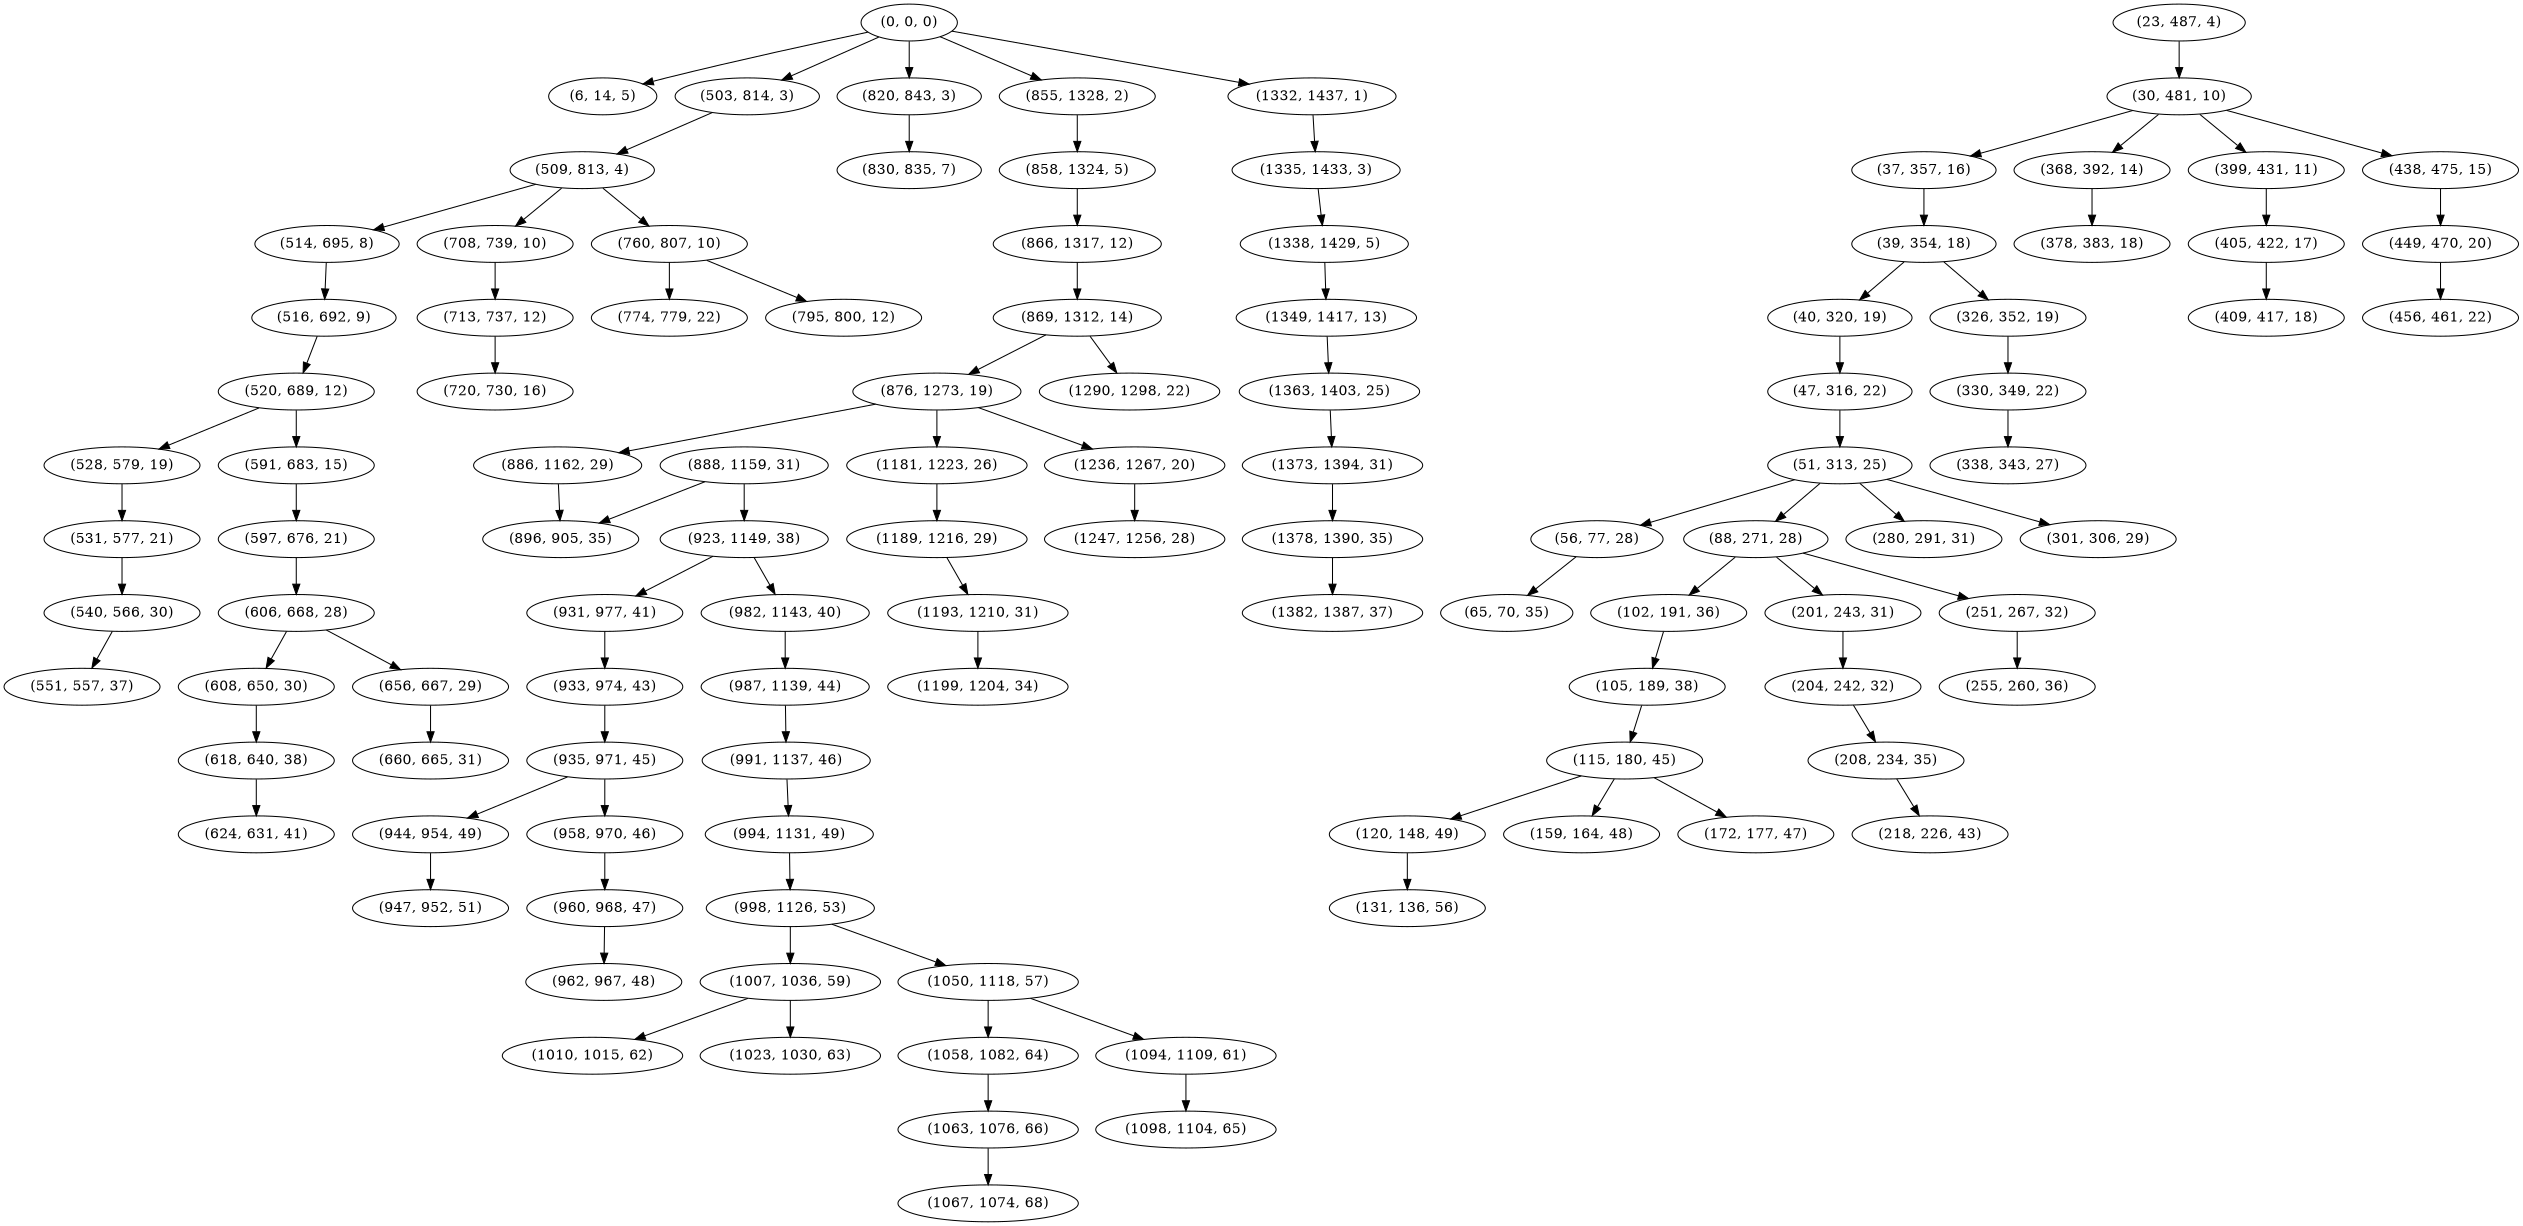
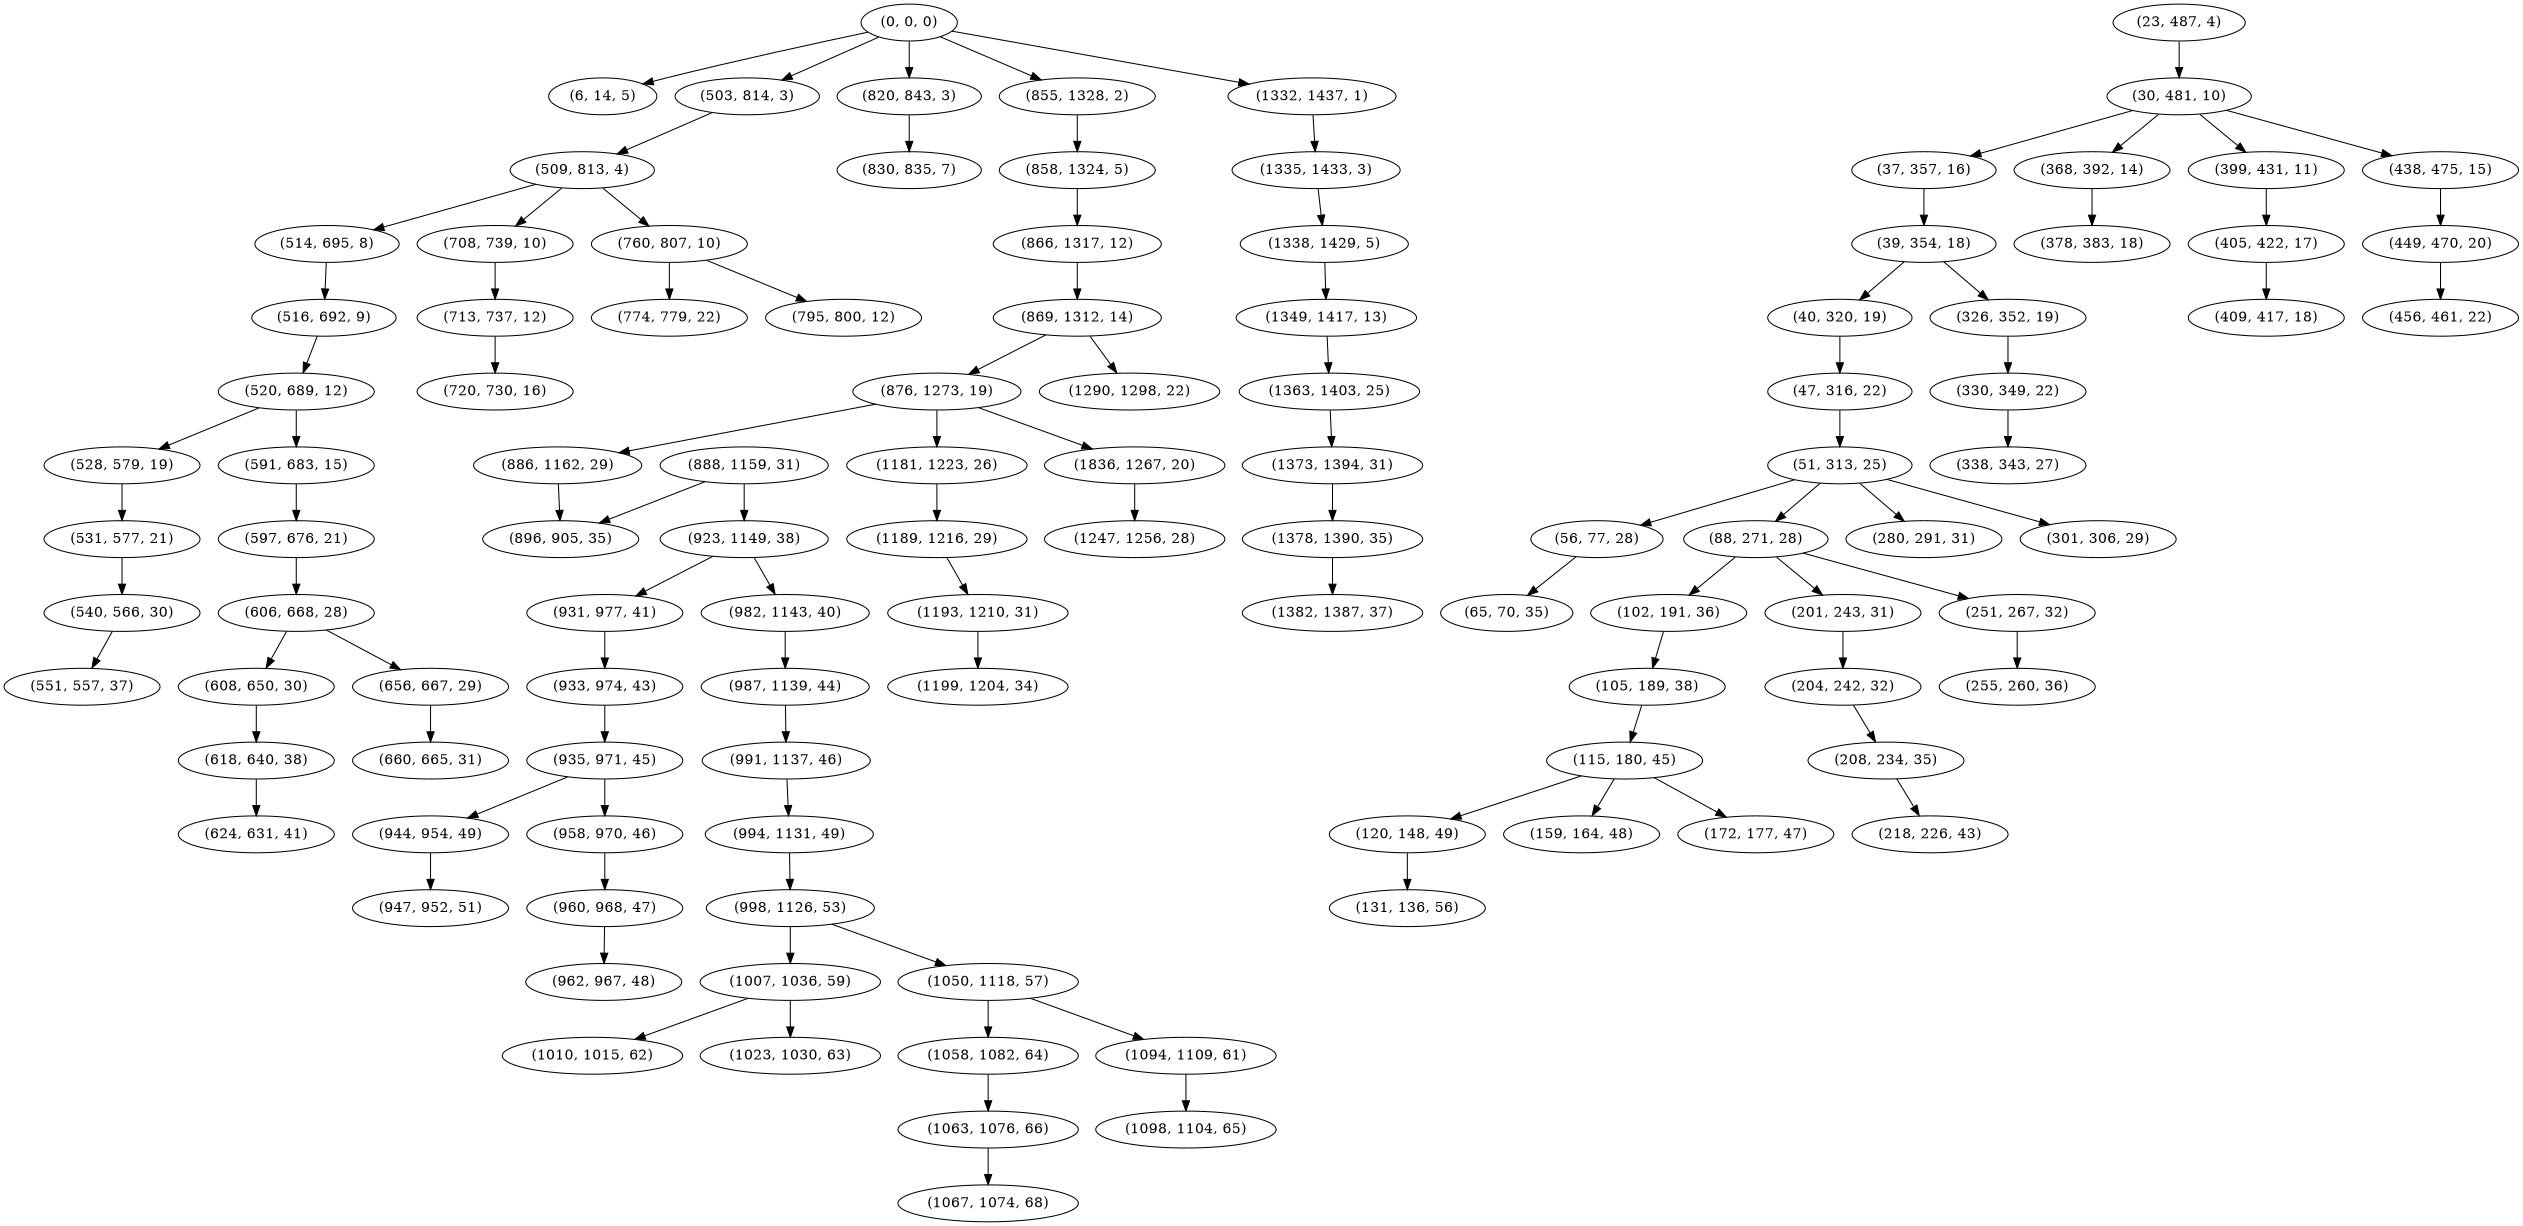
(1135, 465) -> (1135, 465)
